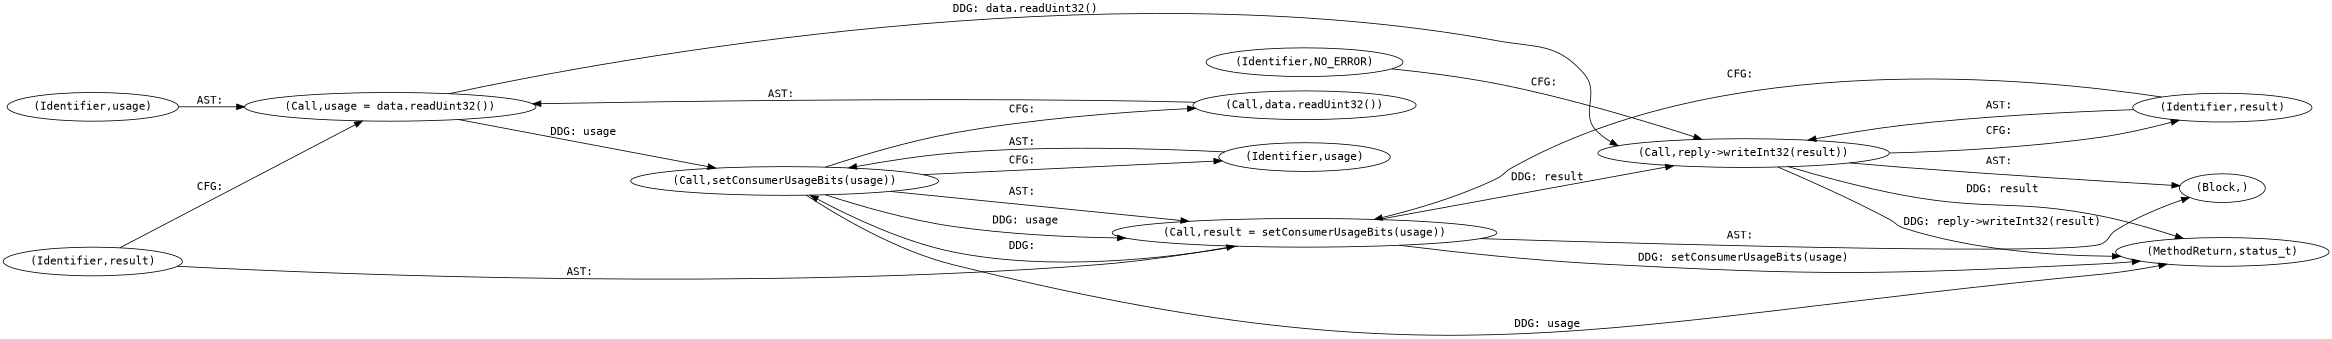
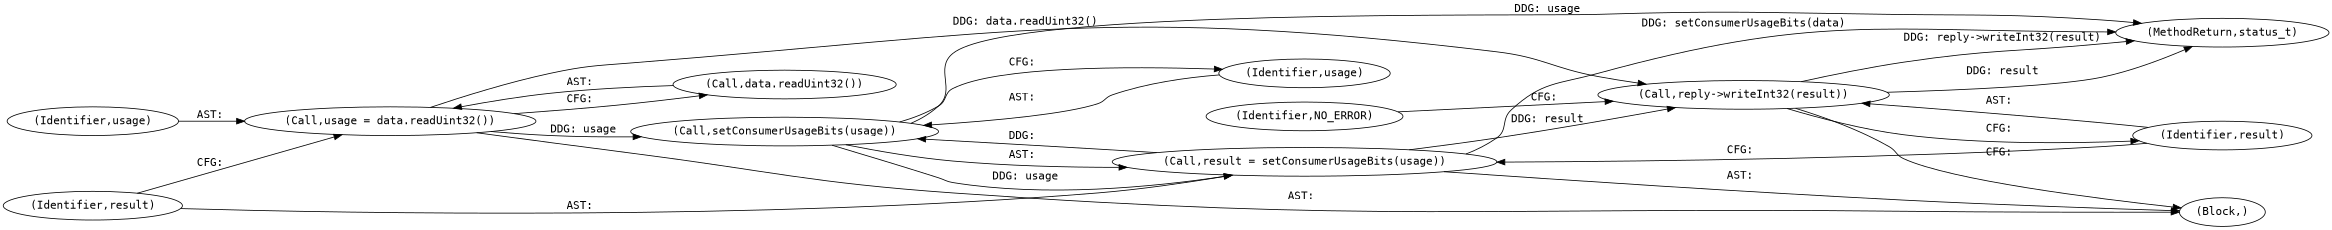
(1004, 125) -> (607, 106)
(2002, 161) -> (2002, 153)
none -> (1322, 211)
(1744, 258) -> (1744, 24)
